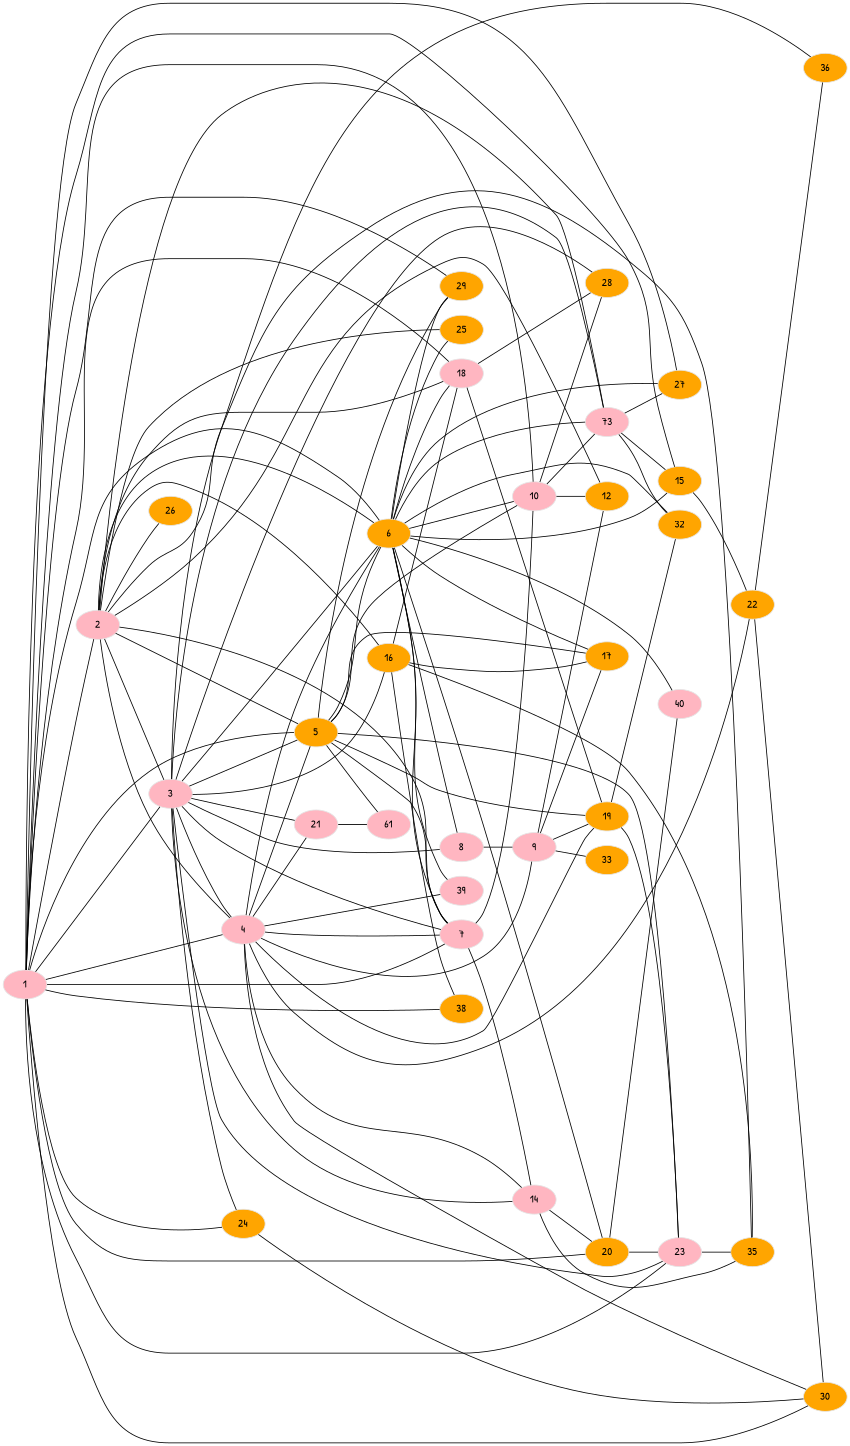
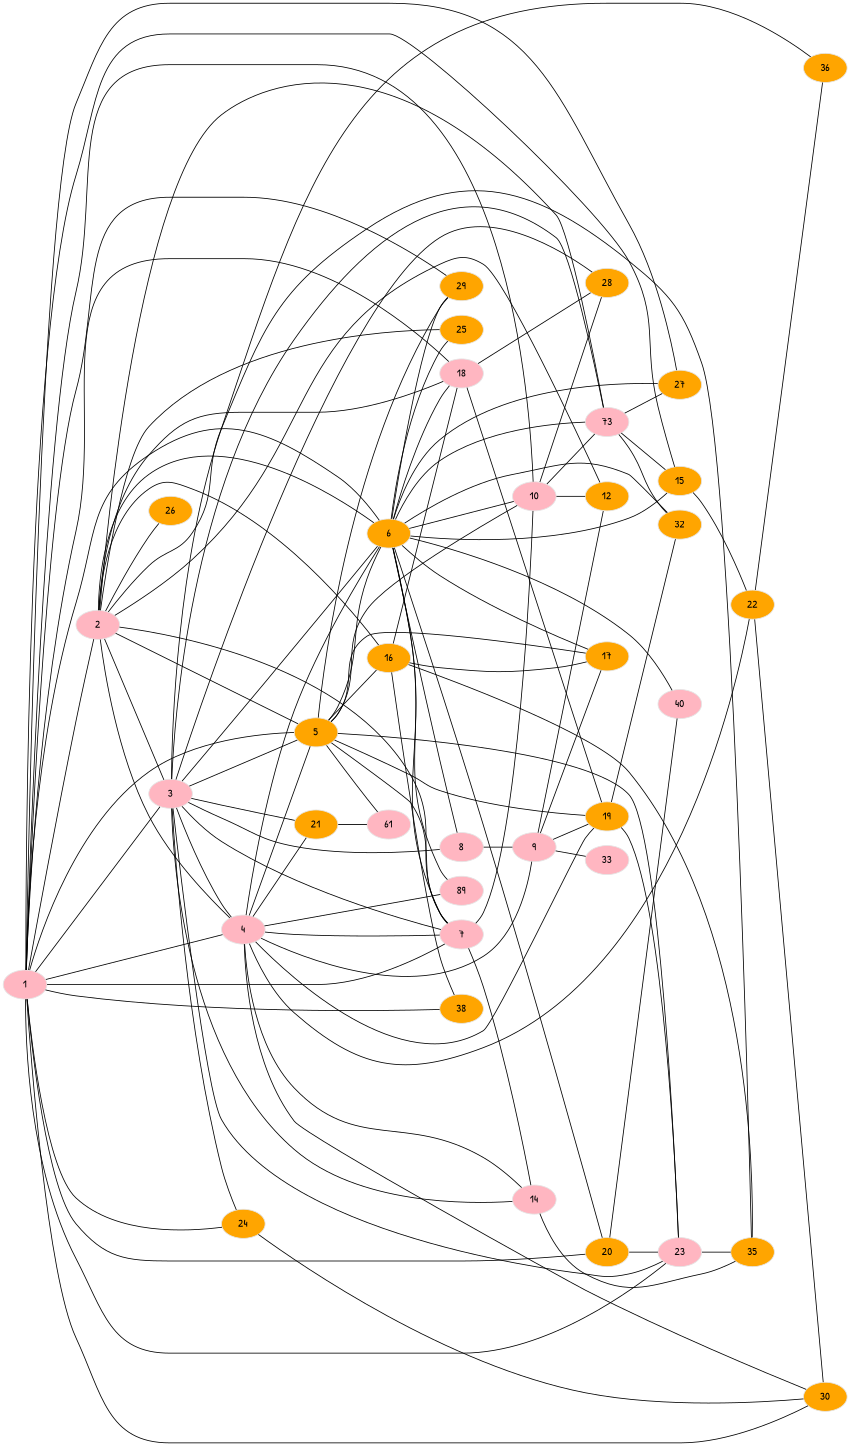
(313, 770) -> (353, 695)
(316, 824) -> (316, 824)
(607, 860) -> (607, 860)
(462, 891) -> (462, 891)
(571, 1226) -> none
